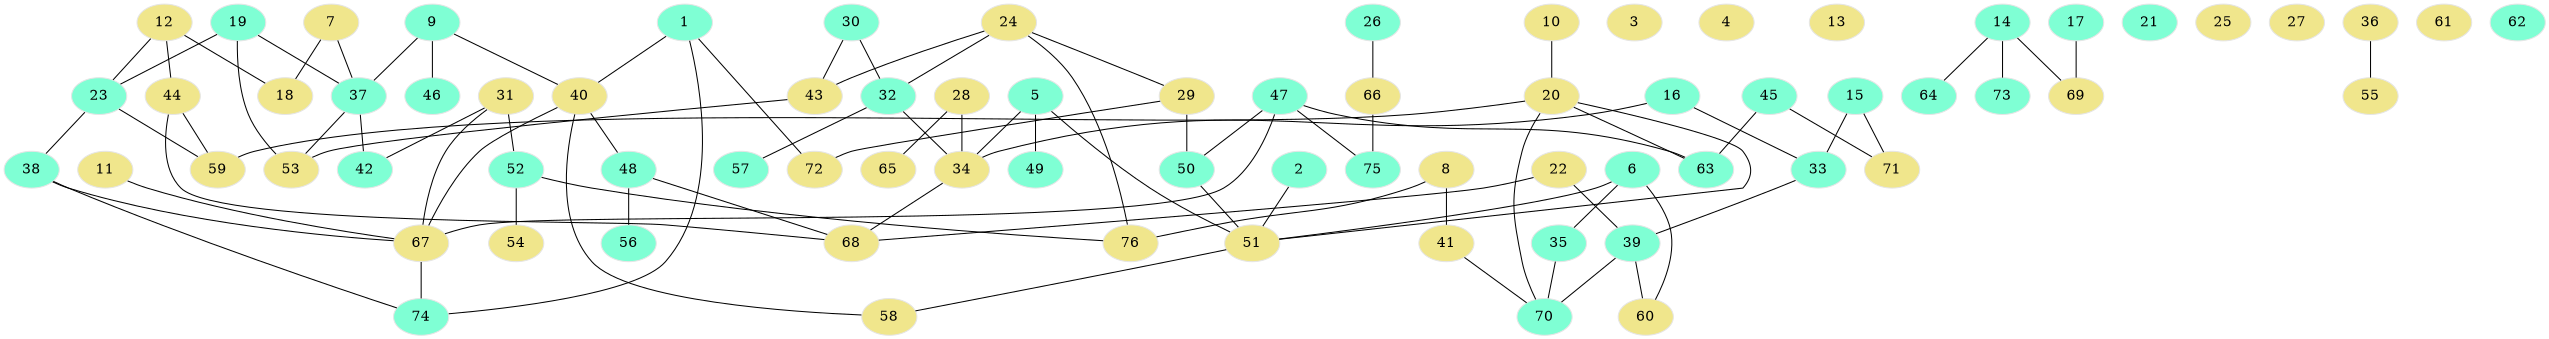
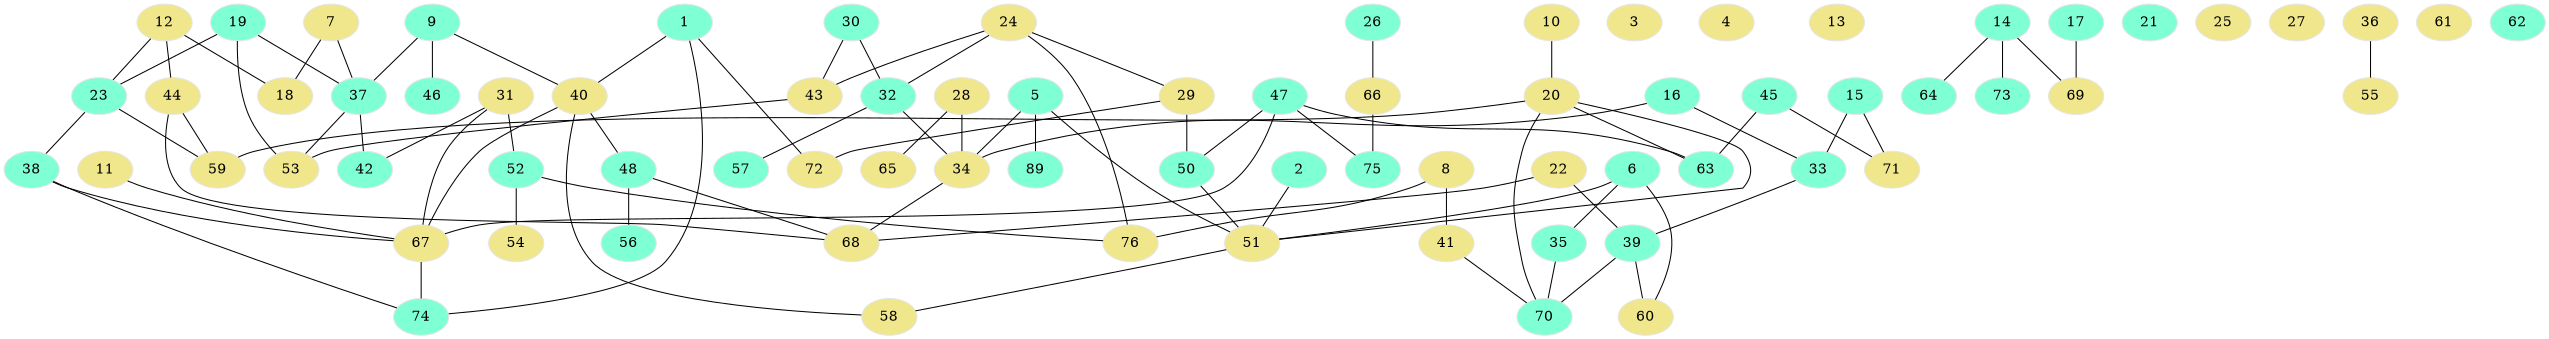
(1036, 170) -> (1036, 170)
